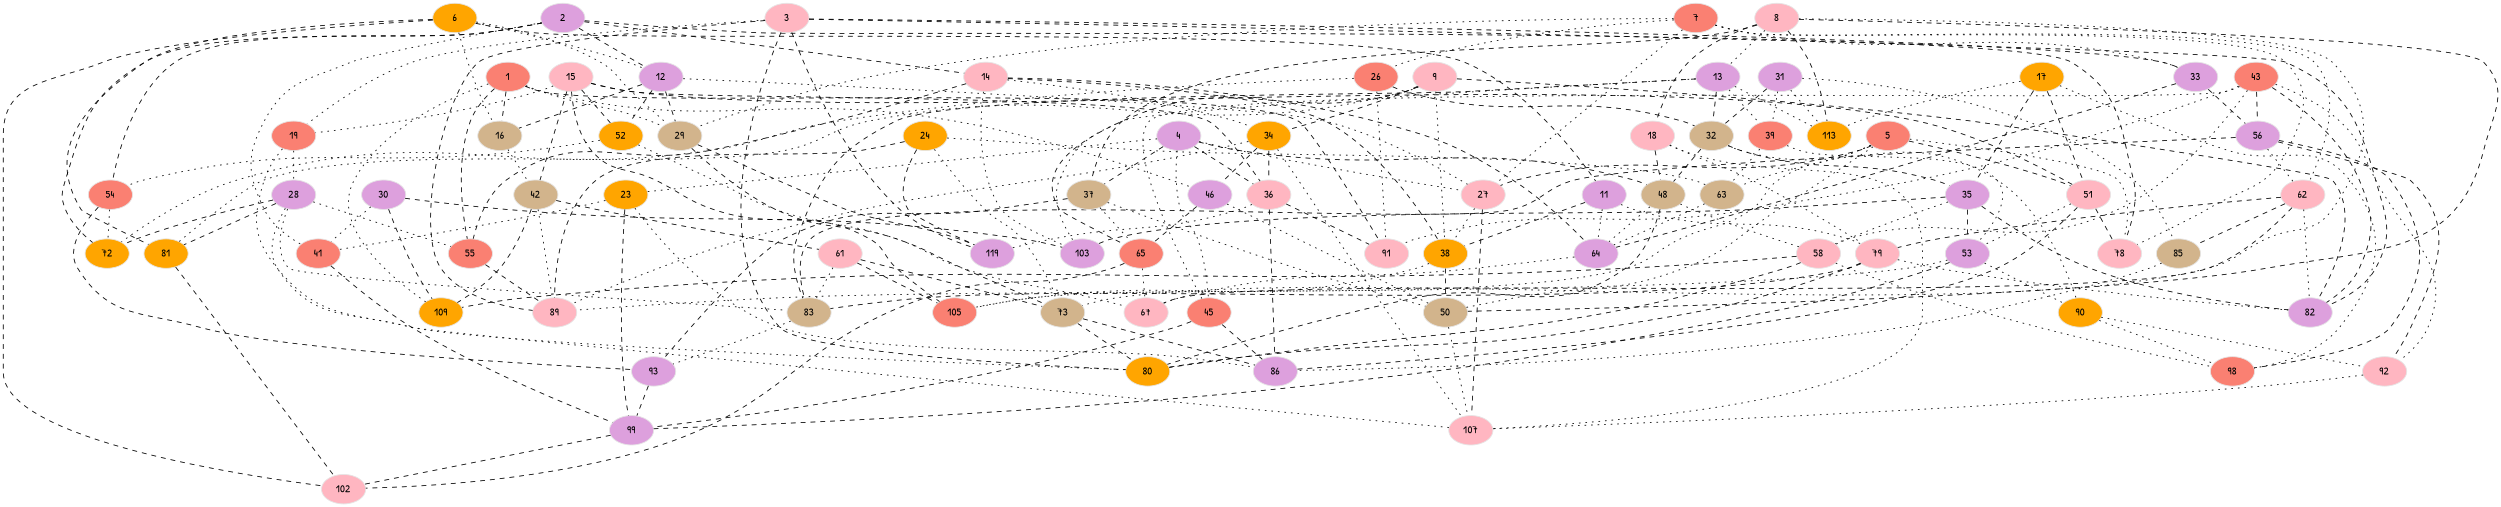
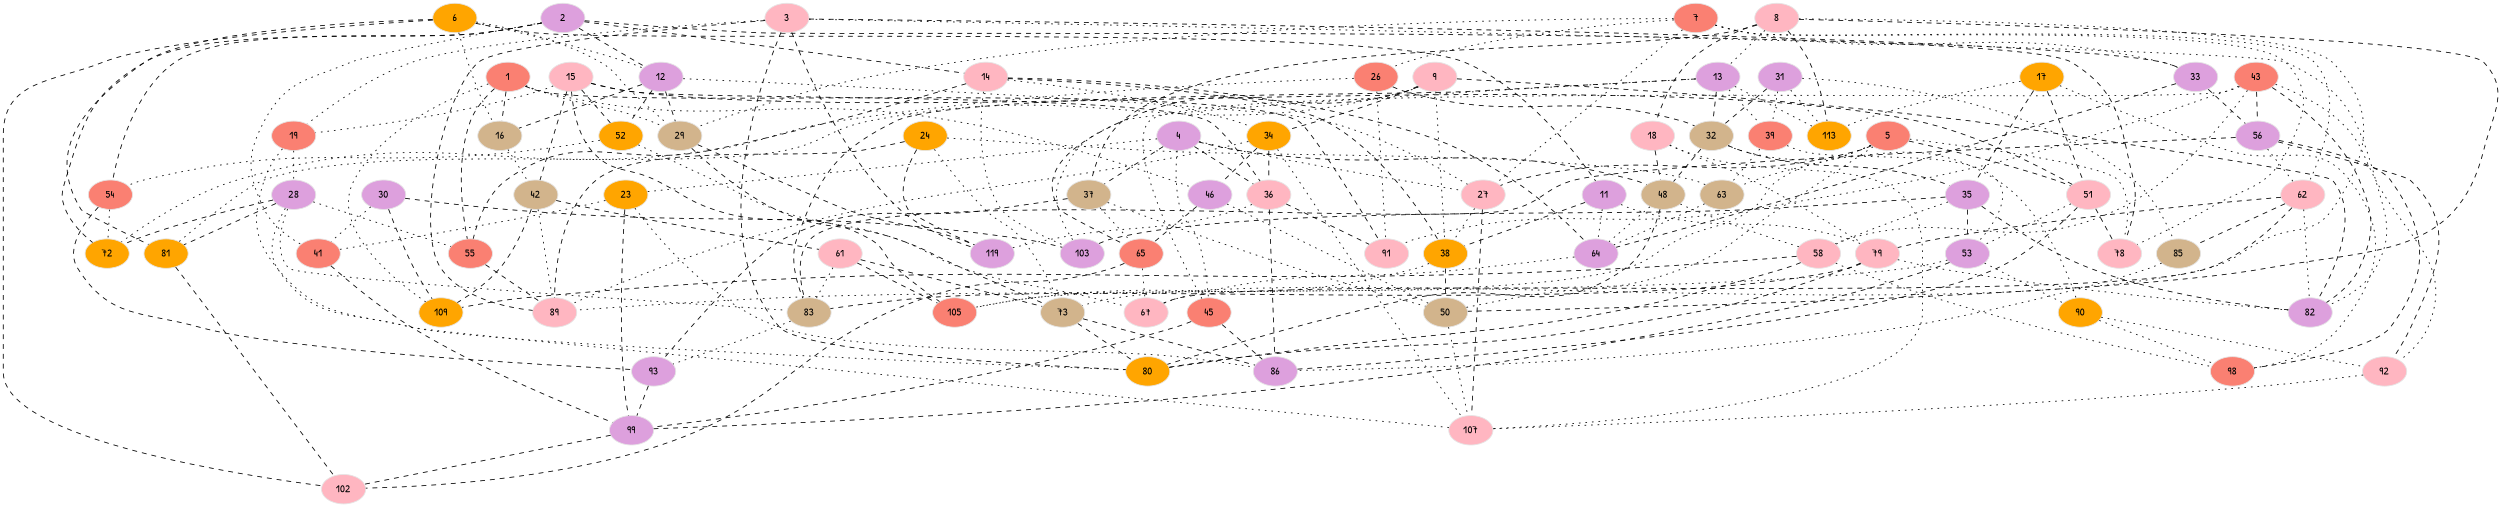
(2147, 53) -> (2147, 53)
